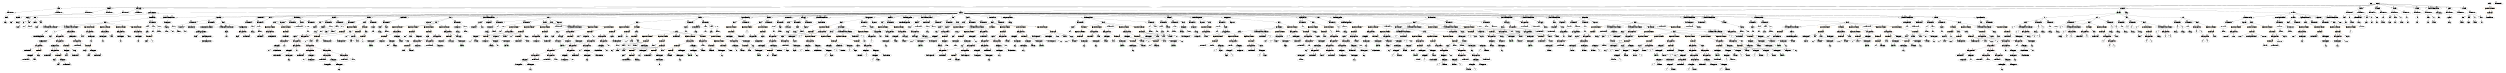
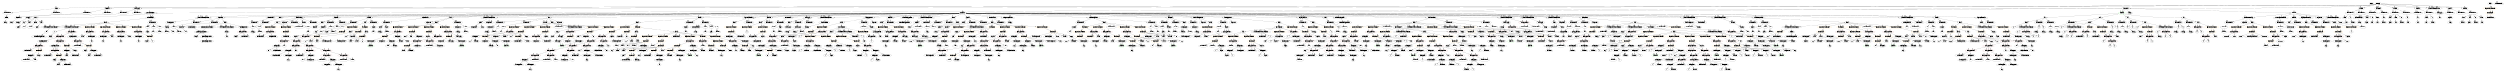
(797, 27) -> (798, 27)
